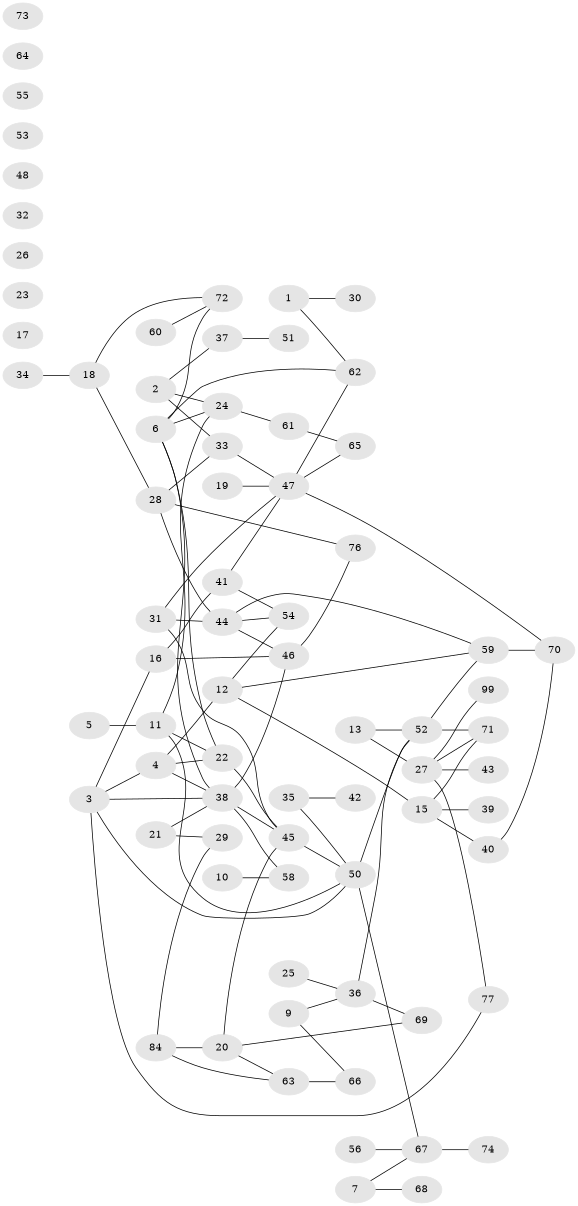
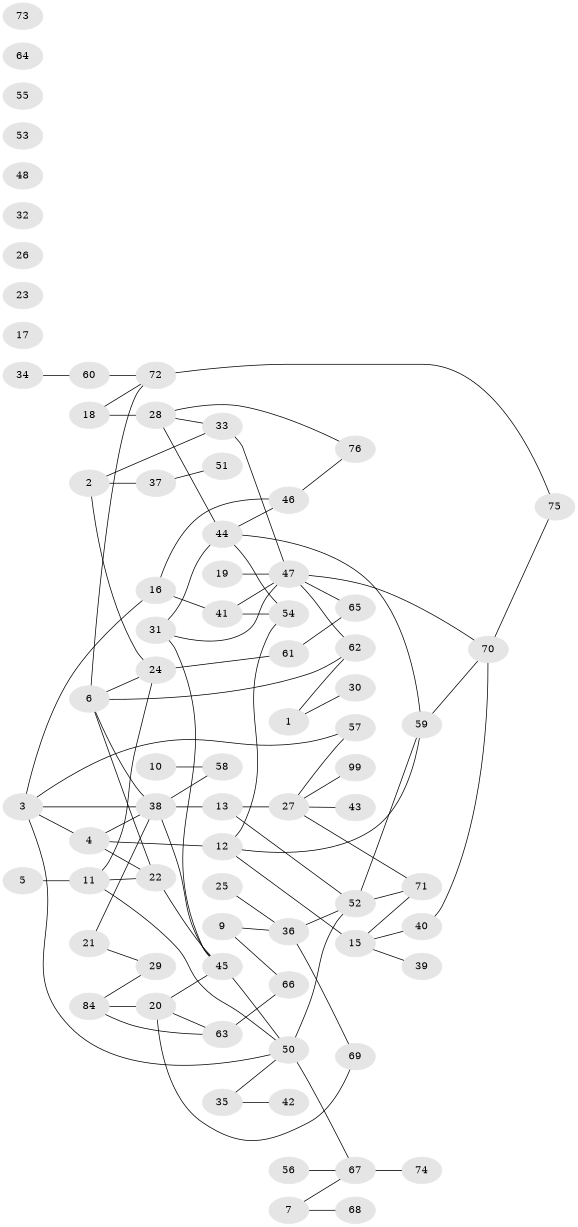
(56, 375) -> (56, 375)
none -> (555, 507)
(265, 731) -> (193, 807)
(488, 1000) -> (355, 728)
